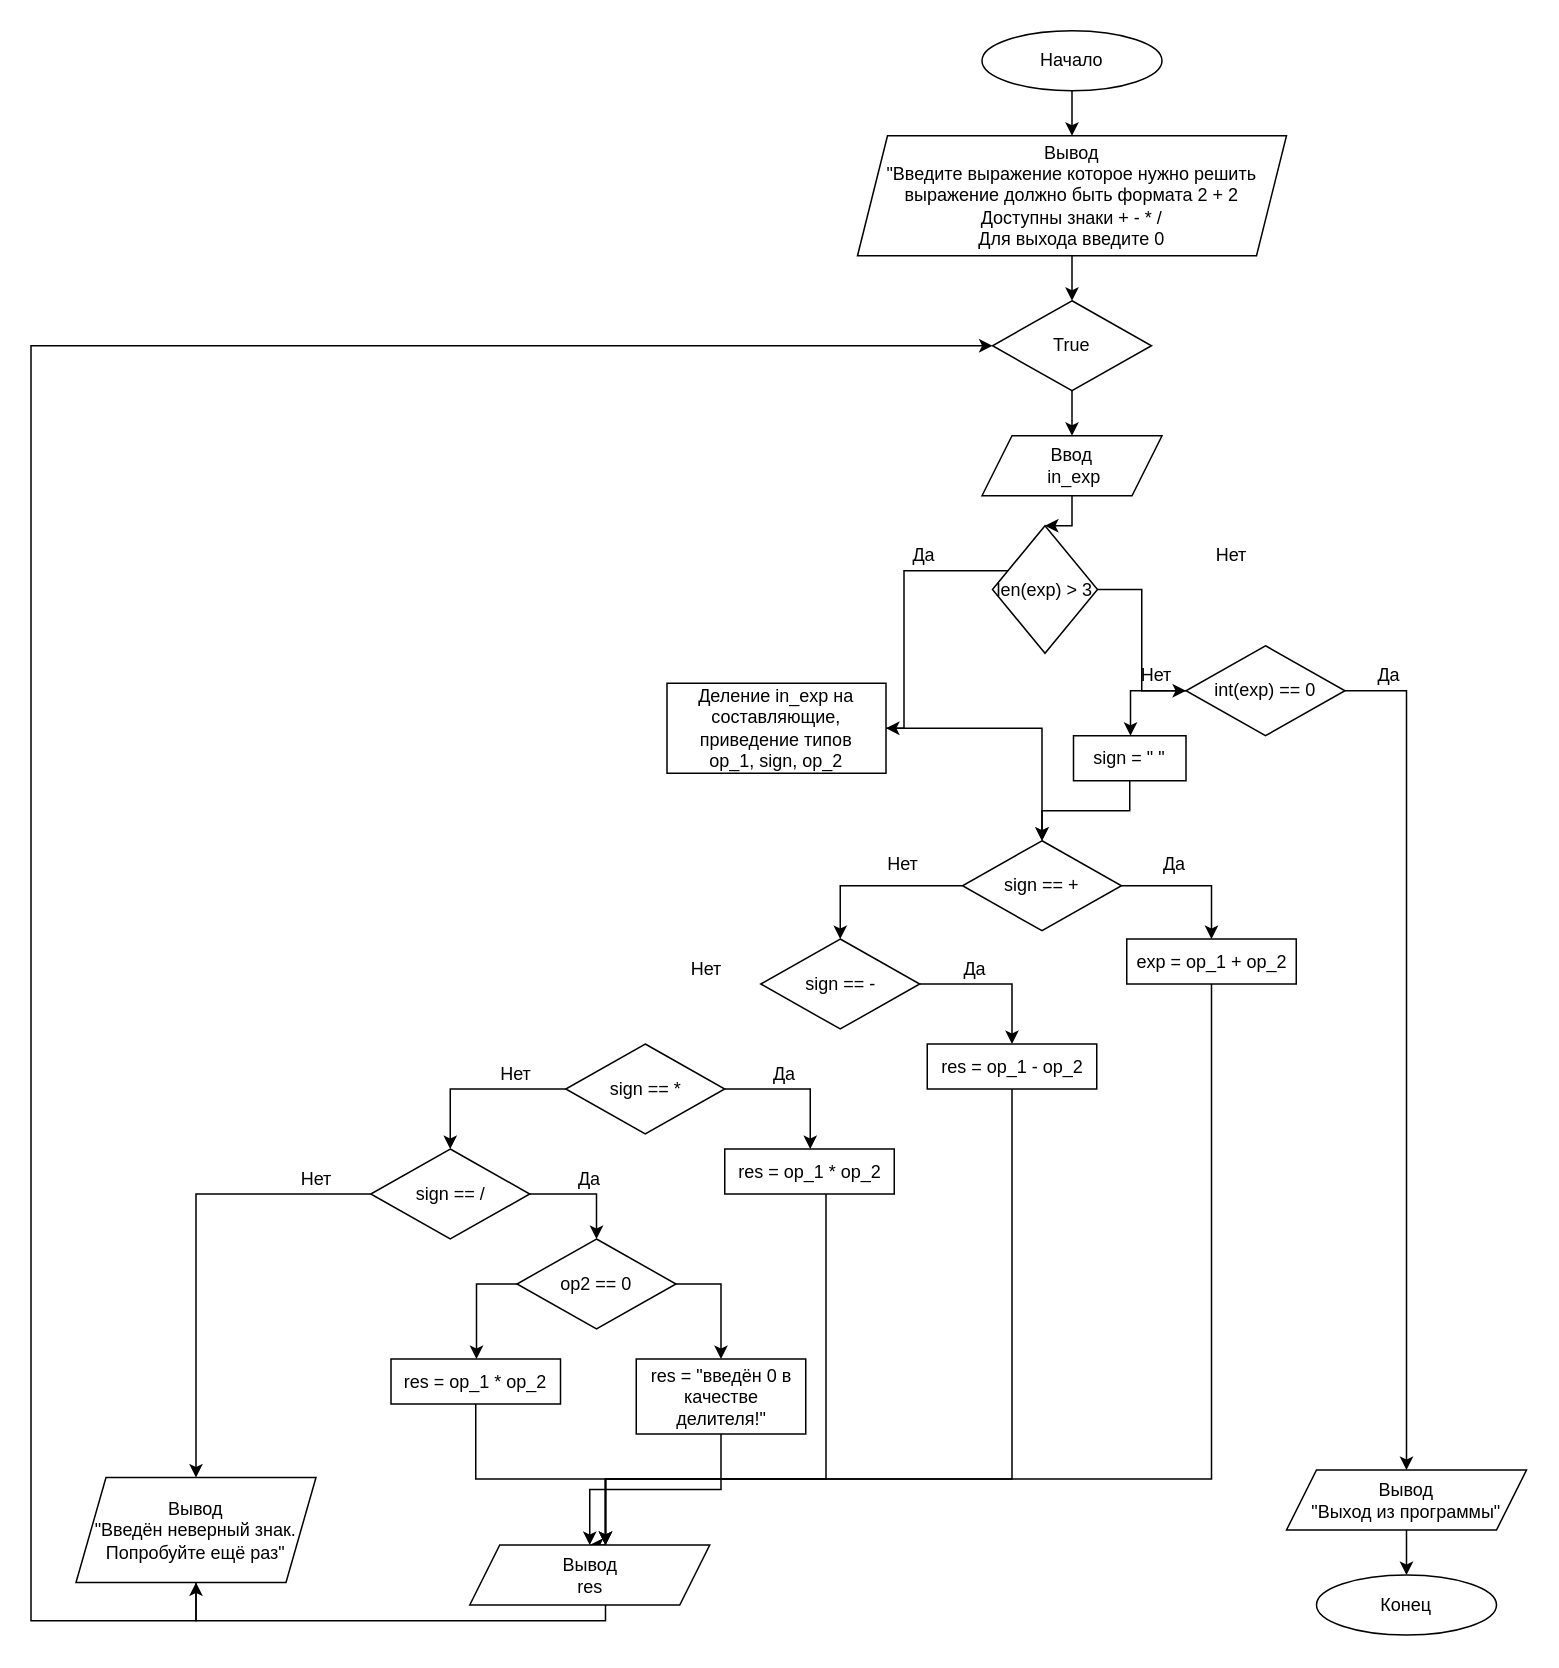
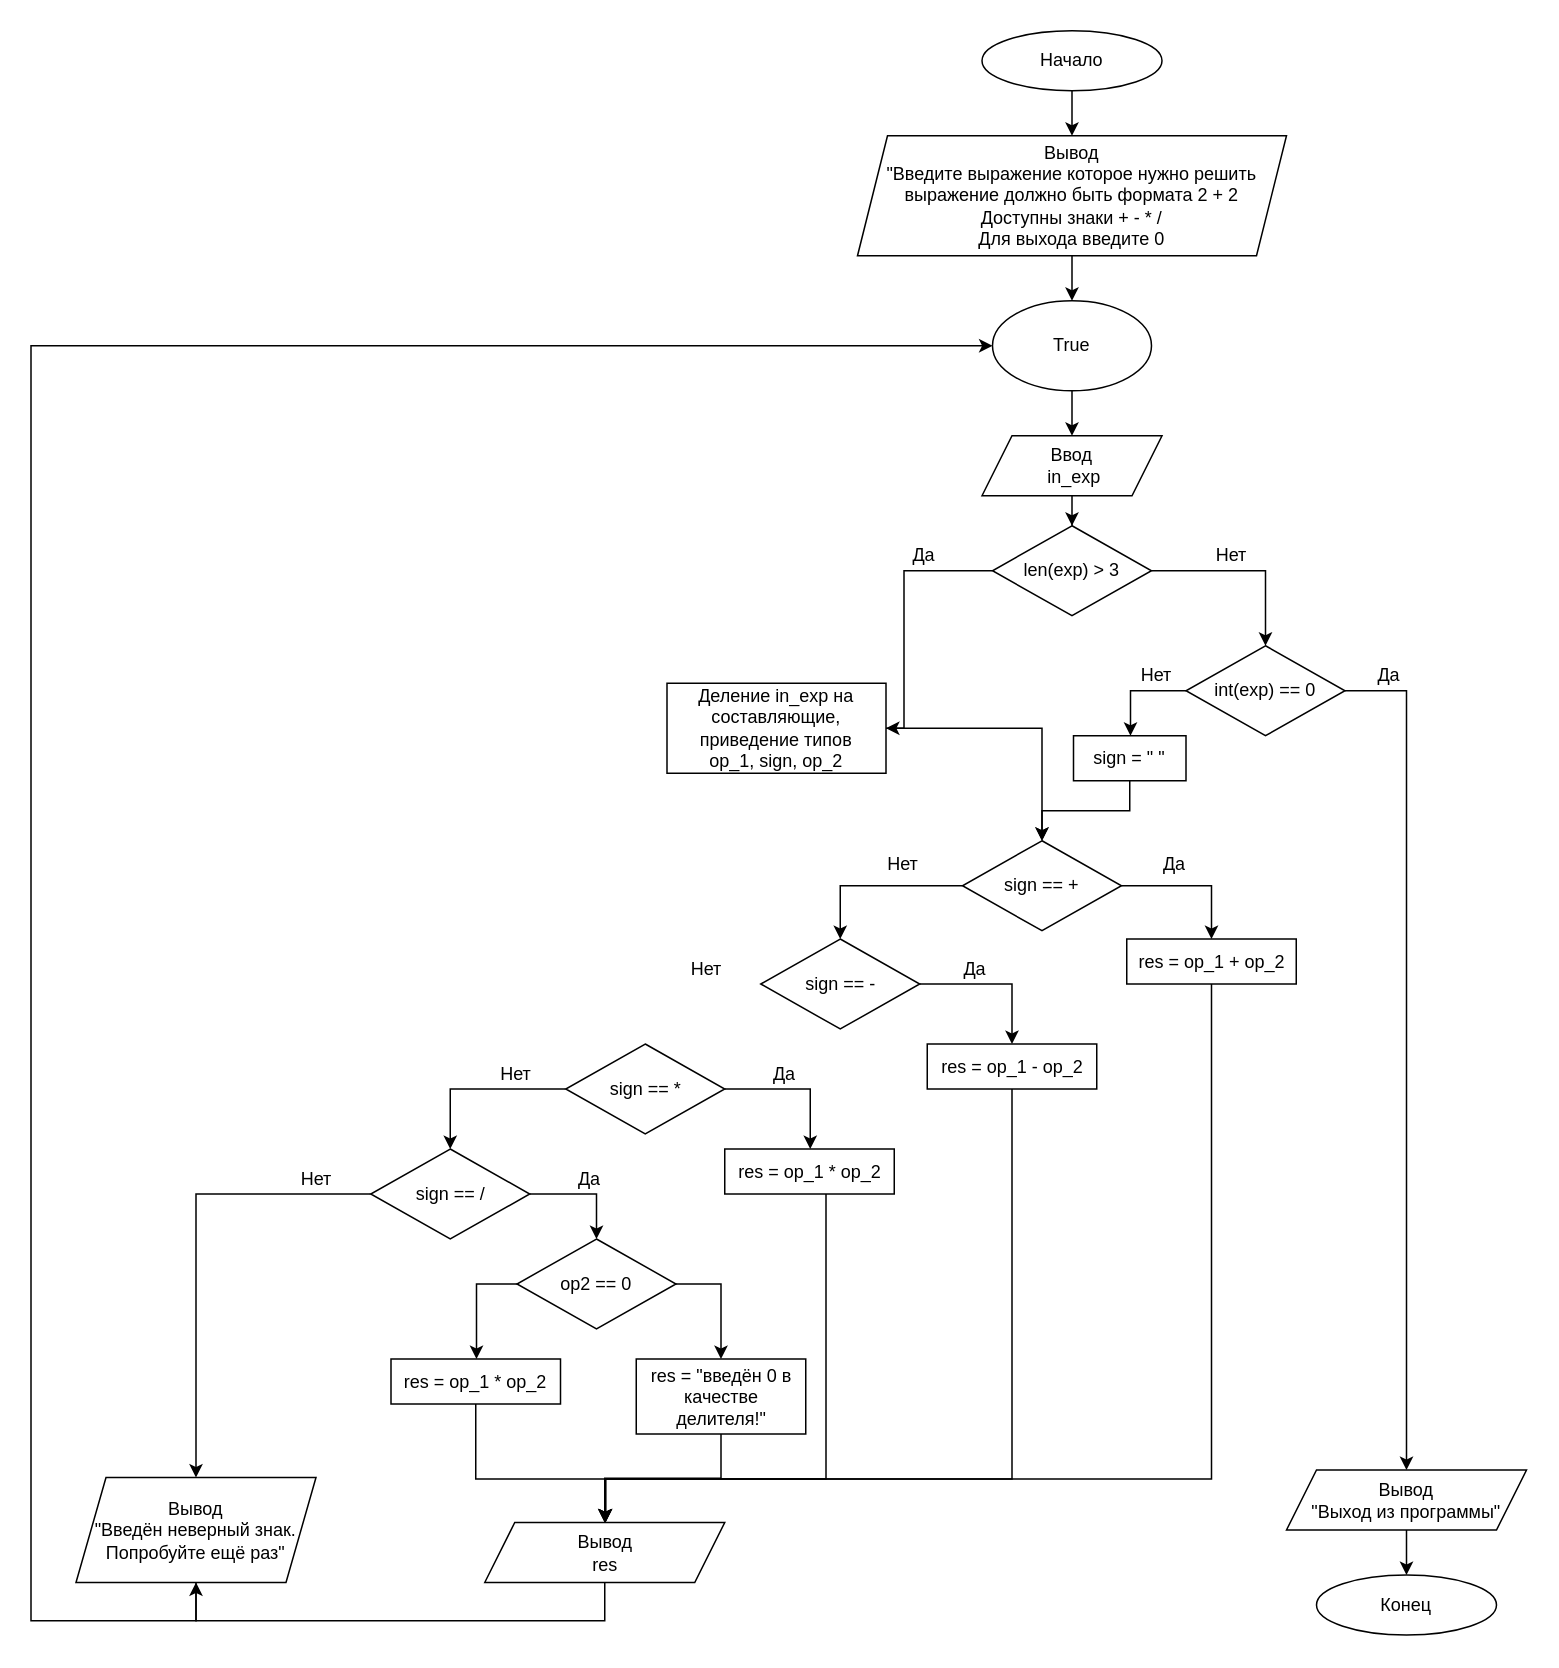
(1072, 346) -> (1072, 346)
(1045, 590) -> (1072, 571)
(1212, 962) -> (1212, 962)
(590, 1575) -> (605, 1553)
